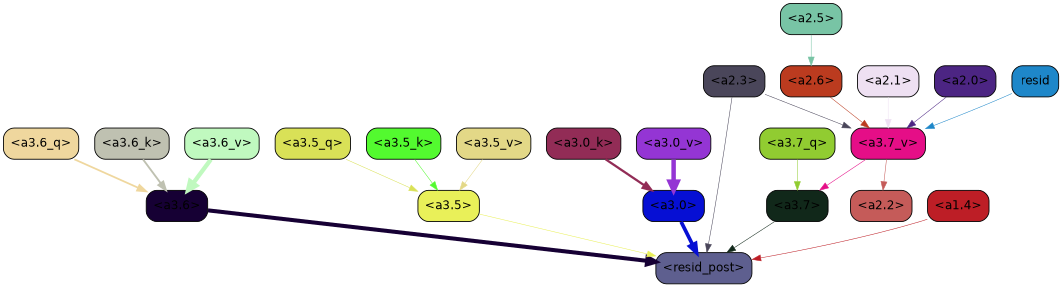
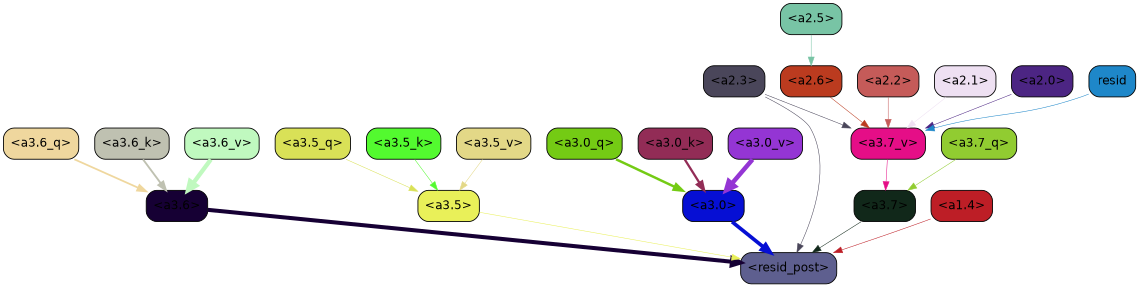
none -> (584, 144)
(885, 171) -> (888, 108)
